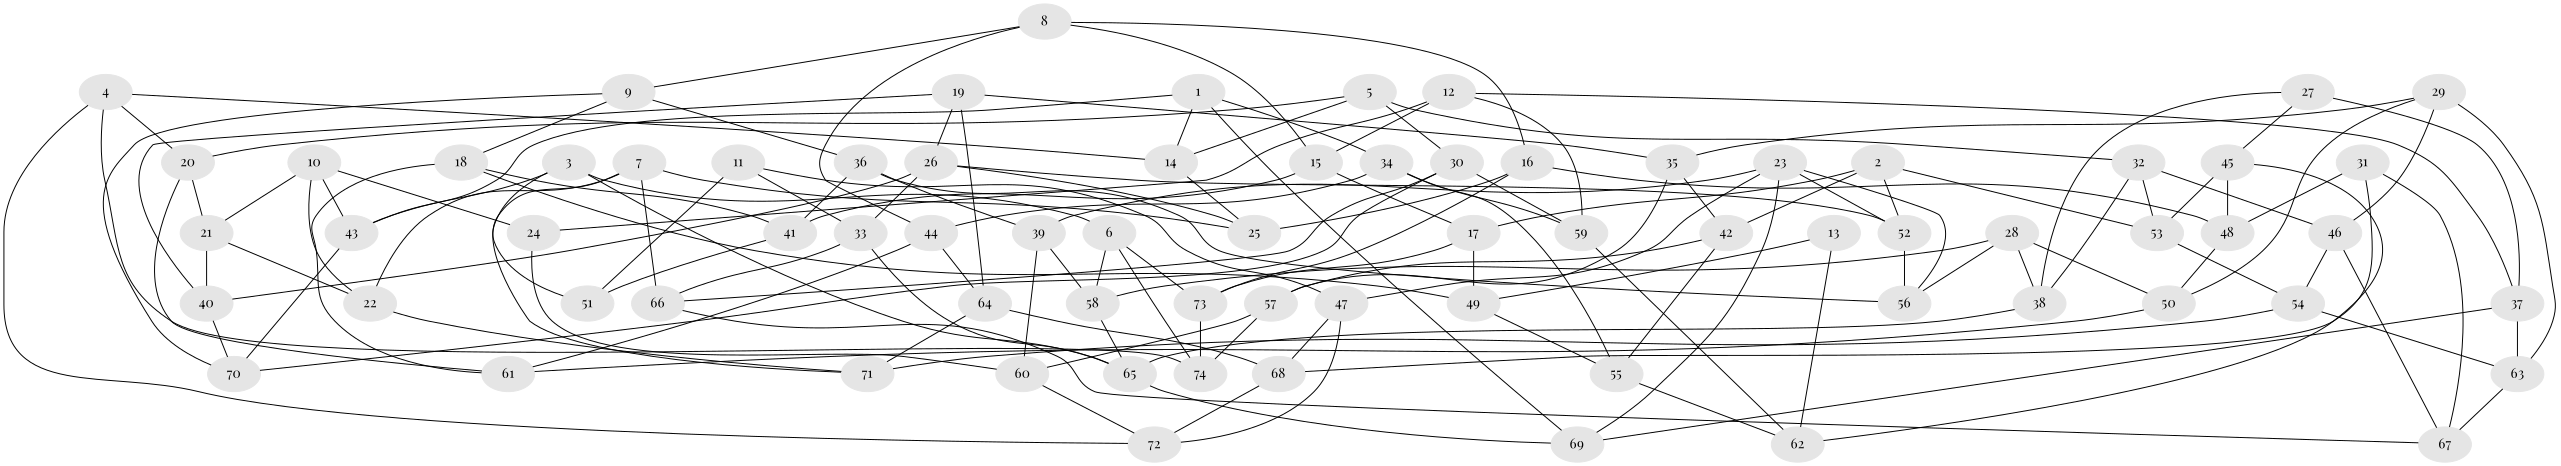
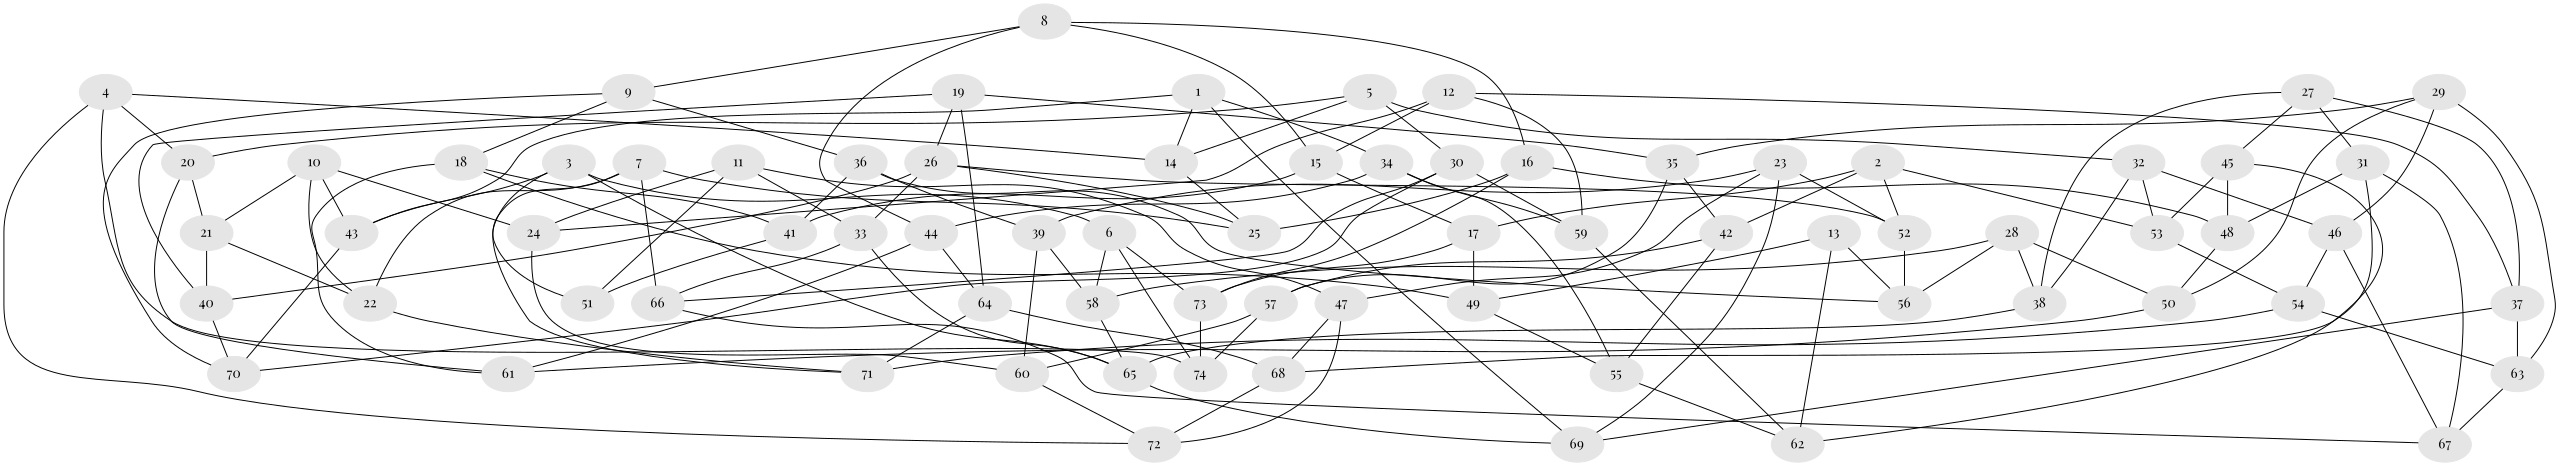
none -> (2334, 125)
none -> (618, 200)
(1911, 204) -> (1869, 268)
